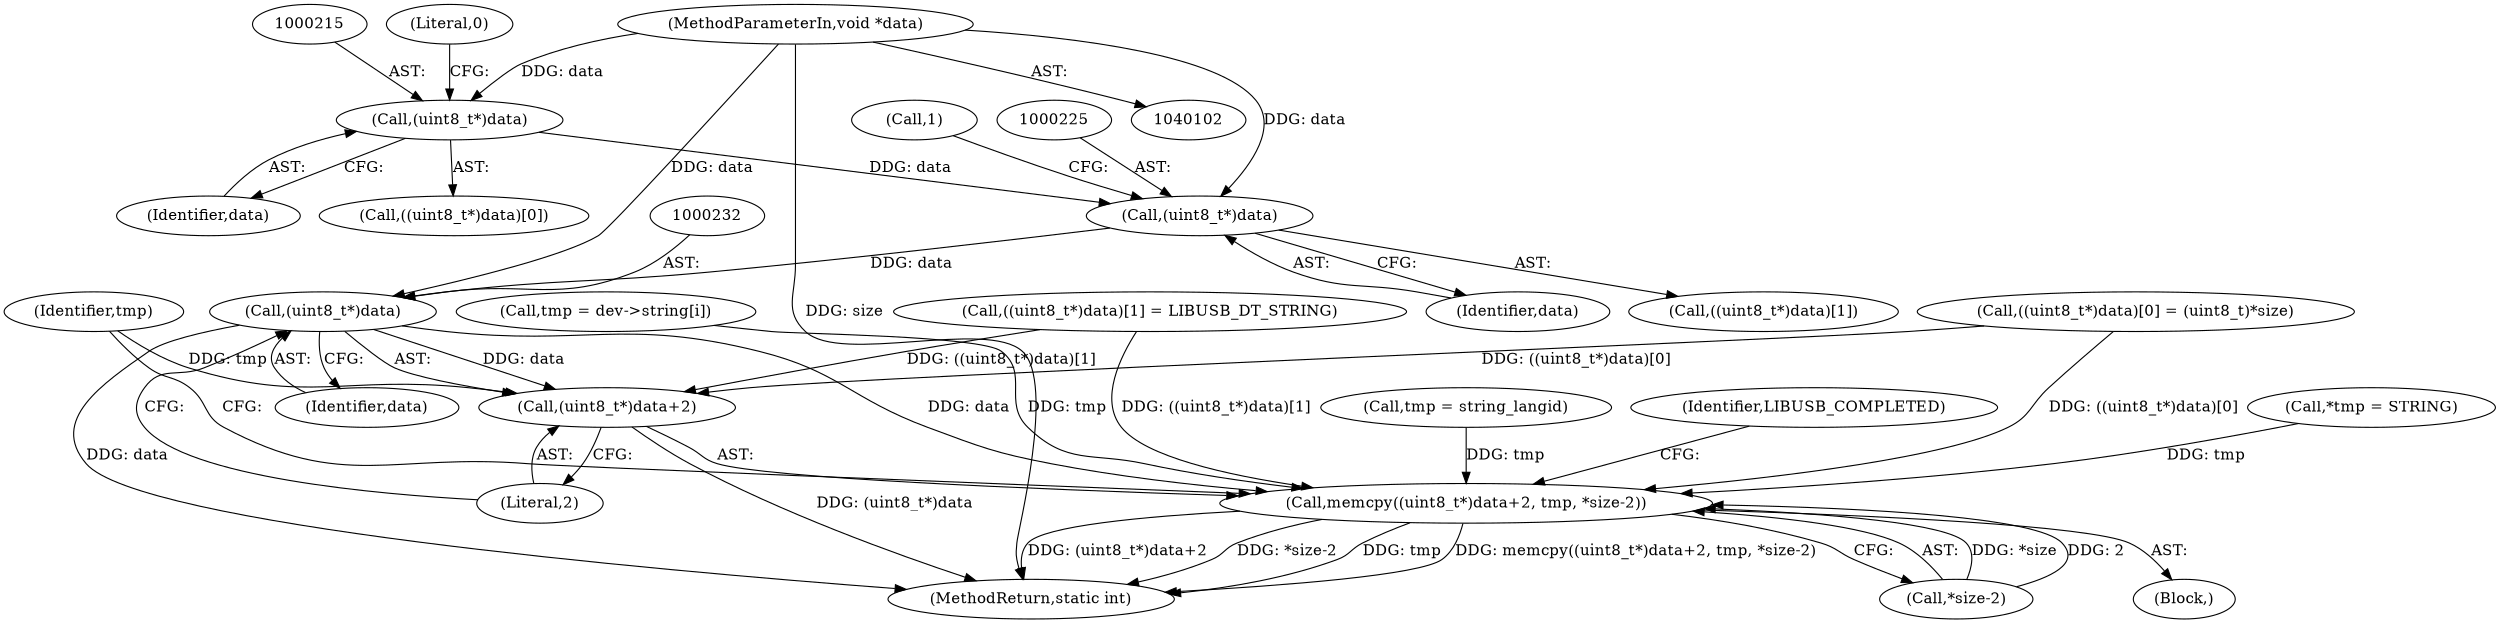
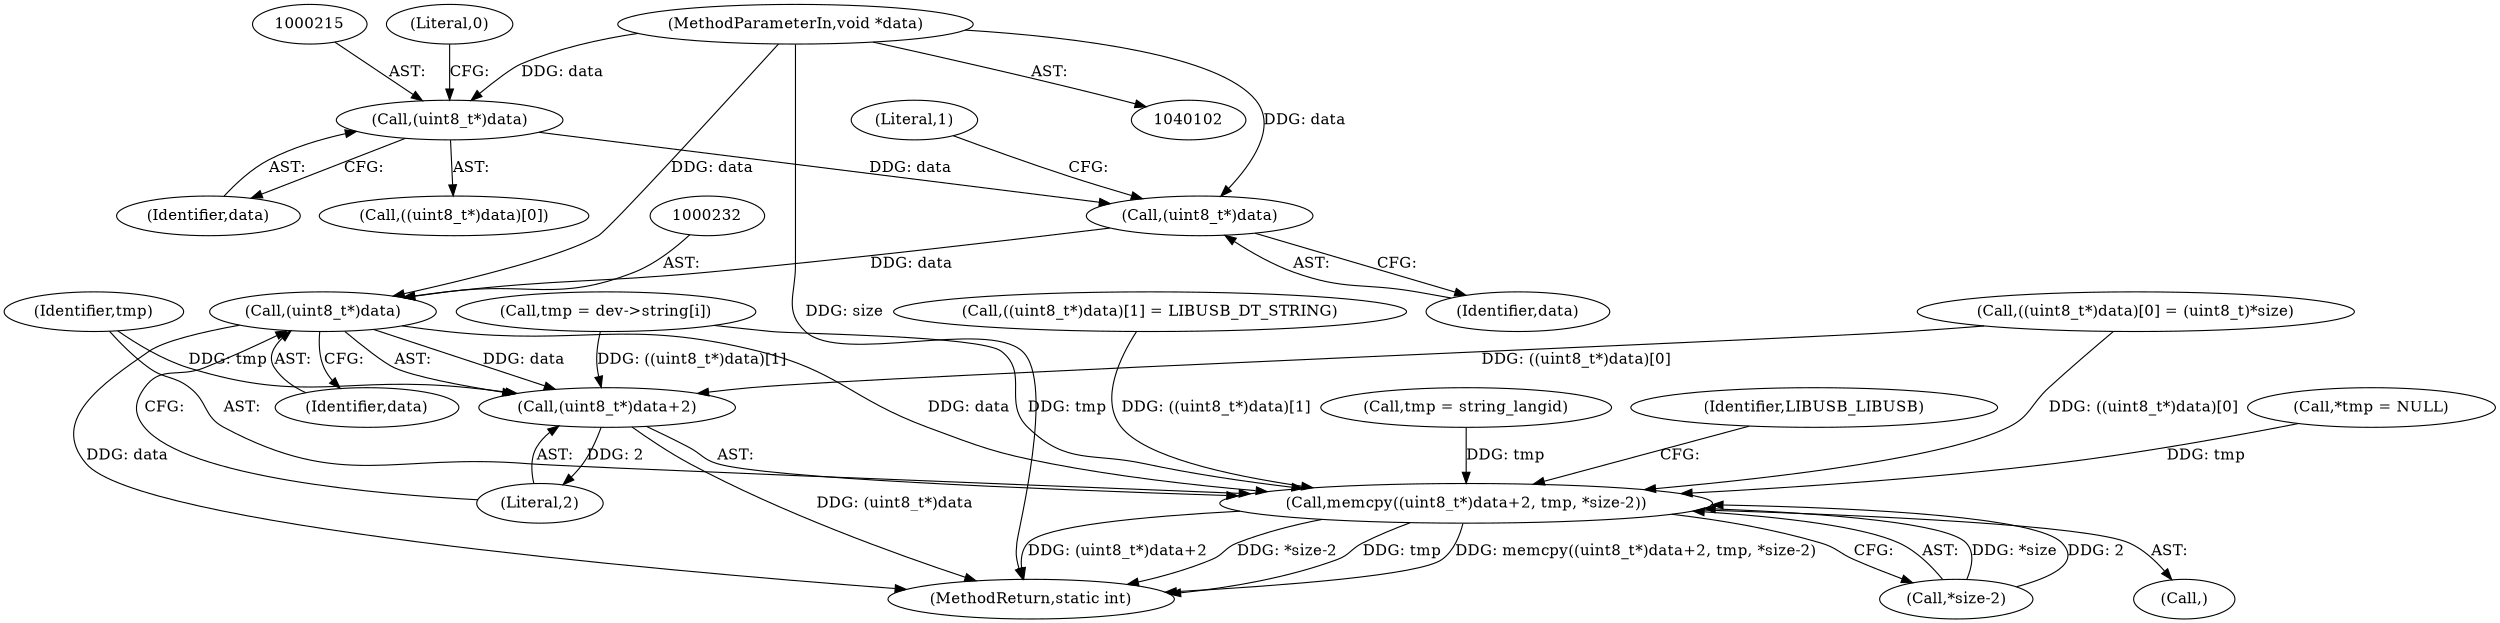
(914, 120) -> (914, 120)
(1054, 120) -> none
(1764, 312) -> none
(867, 358) -> (597, 354)
(245, 408) -> (245, 408)
(1814, 408) -> (1814, 408)
(2372, 408) -> (2372, 408)
(615, 455) -> (615, 455)
(2184, 599) -> (2184, 599)
